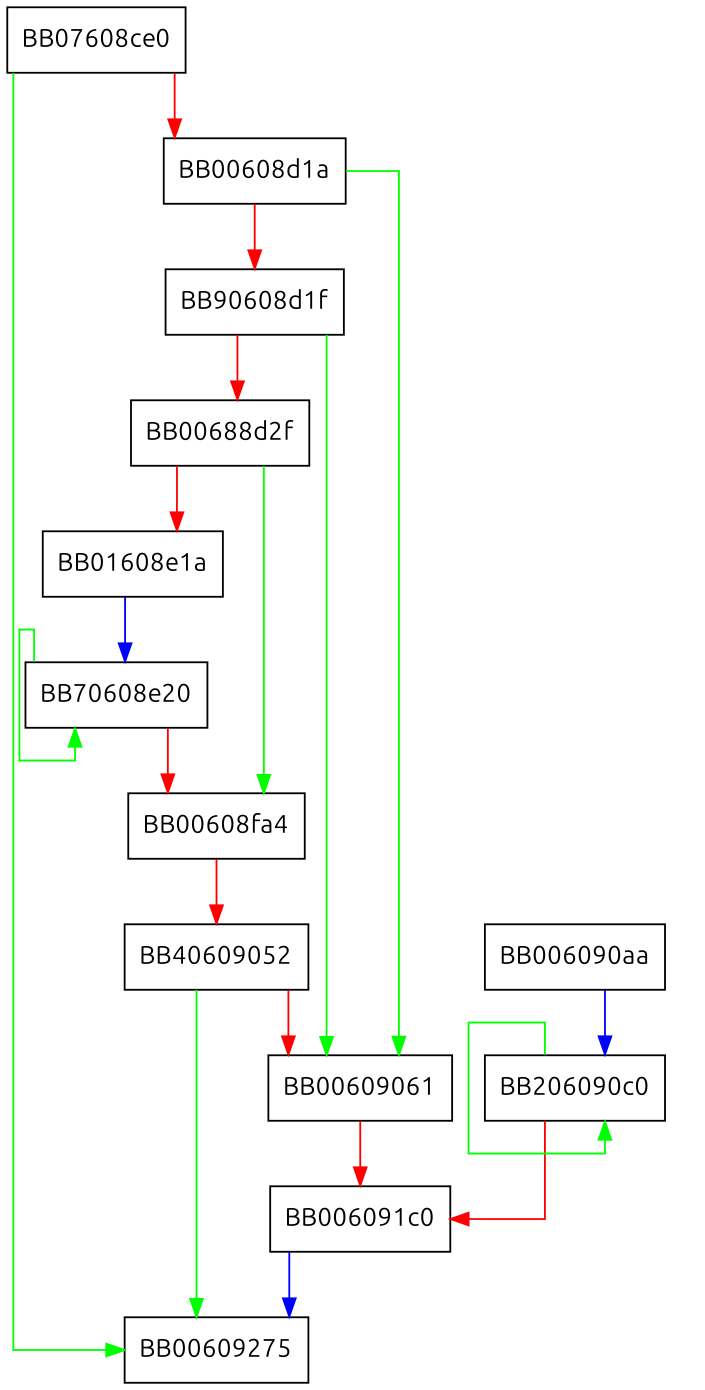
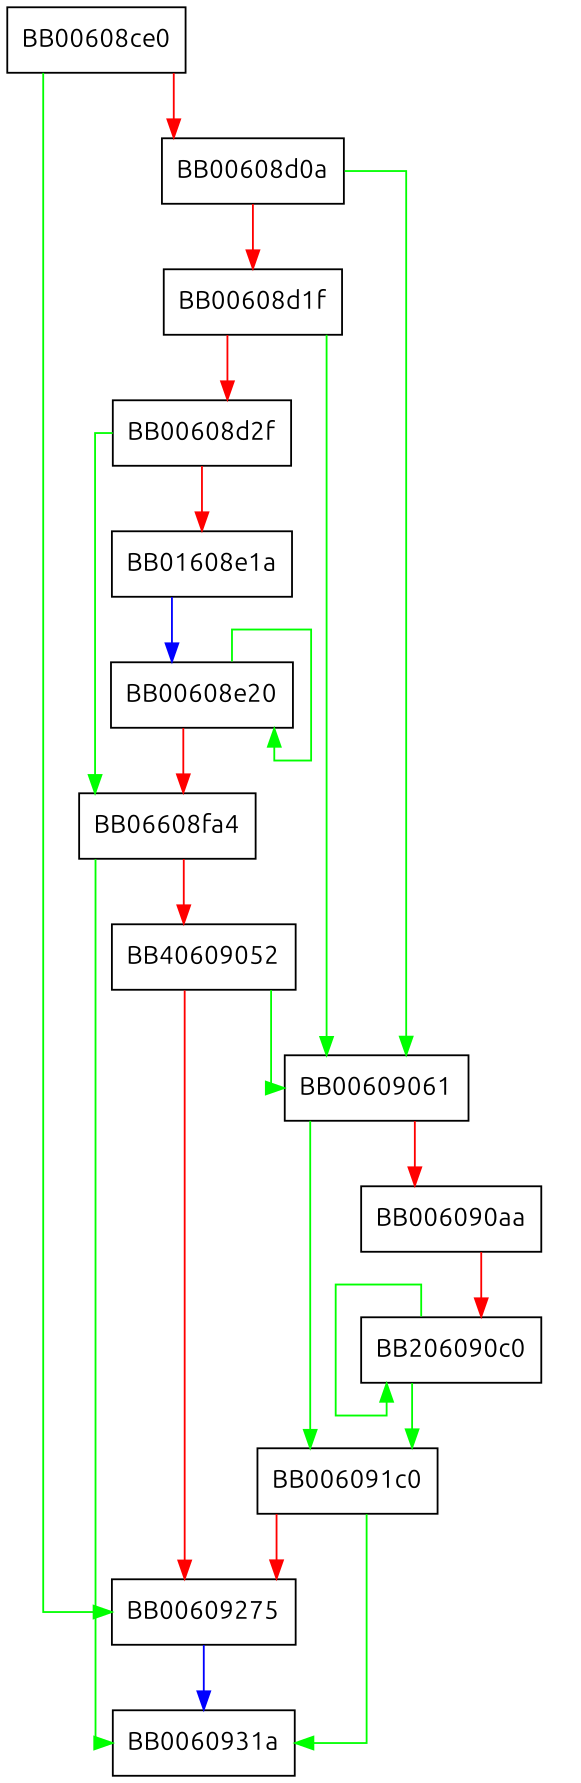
(96, 40) -> (96, 40)
(255, 171) -> (253, 171)
(255, 302) -> (253, 302)
(220, 433) -> (202, 433)
(116, 695) -> (202, 695)
(217, 826) -> (167, 826)
(288, 1013) -> (271, 1040)
(605, 1013) -> (481, 1275)
(196, 1144) -> (185, 1275)
(360, 1144) -> (310, 1275)
none -> (415, 1144)
(545, 1208) -> (412, 1406)
(289, 1275) -> (277, 1537)
none -> (204, 1743)
